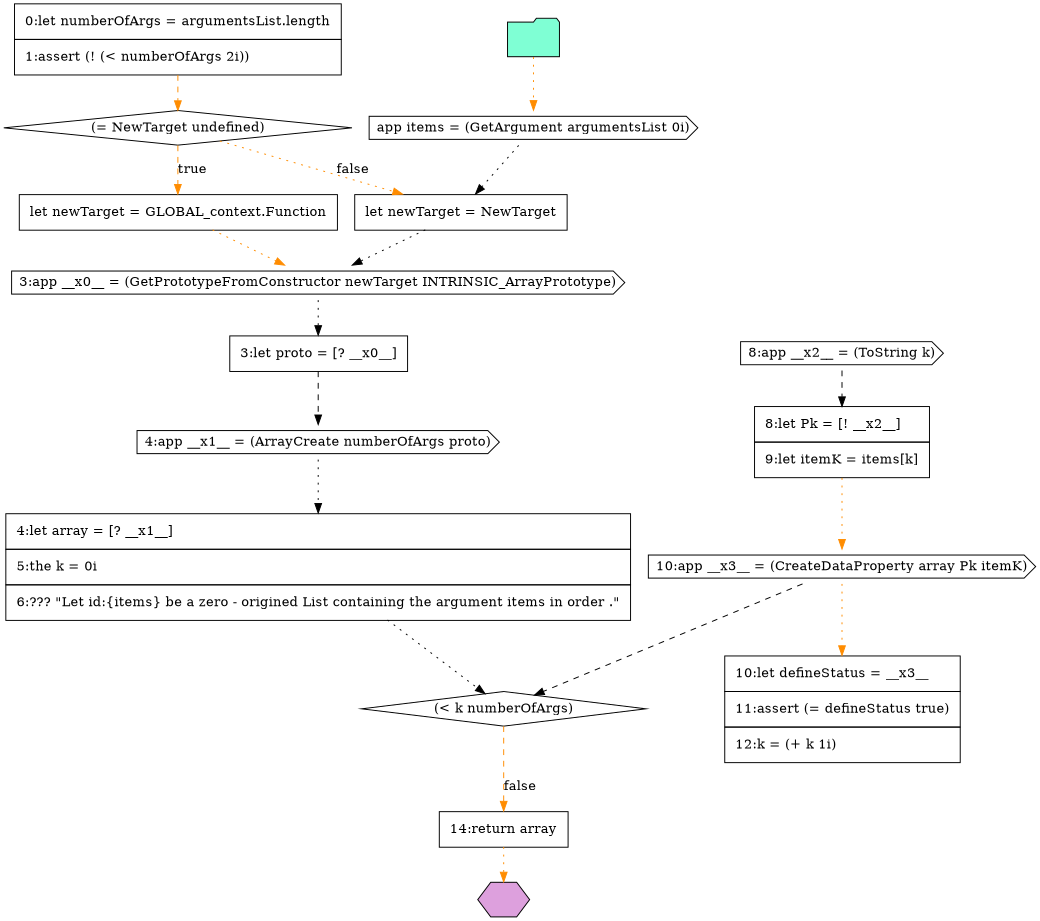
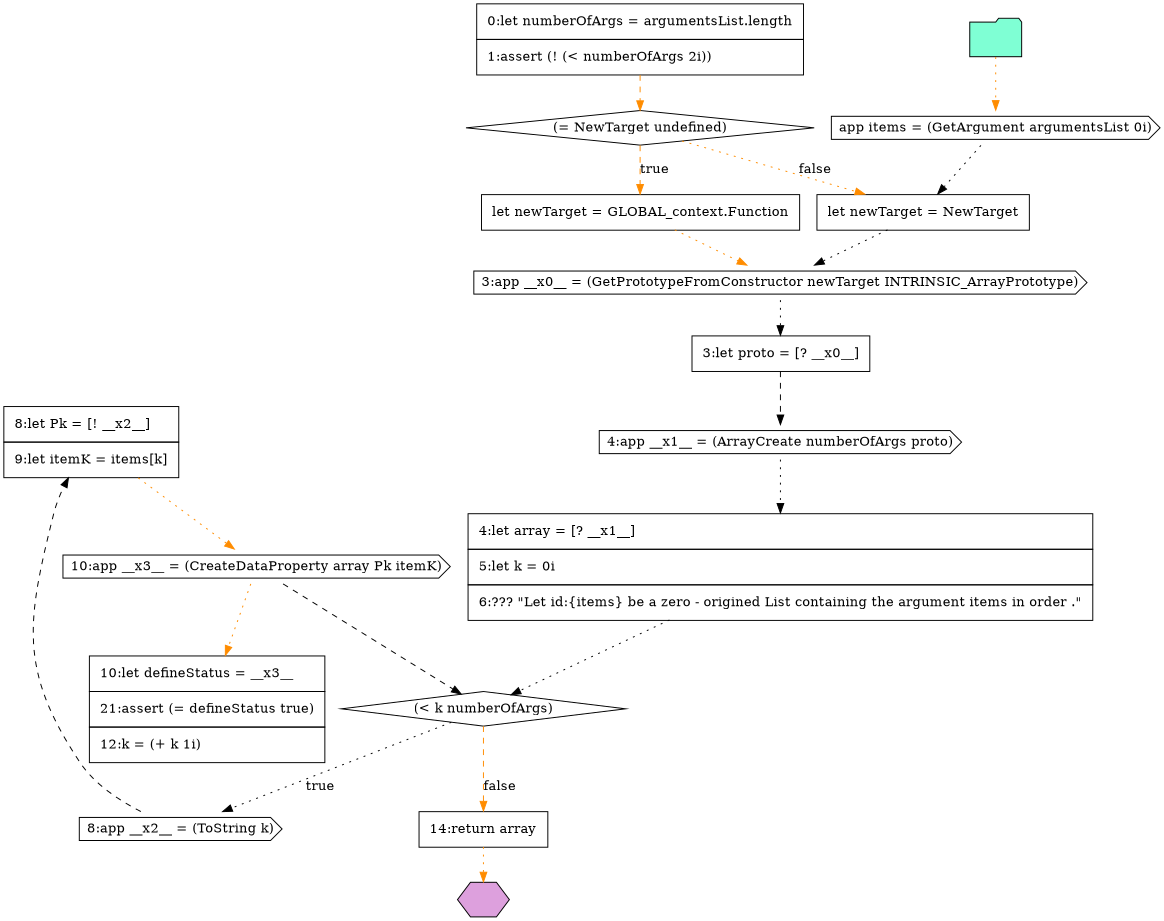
(57, 567) -> (517, 567)
(842, 709) -> (207, 709)
none -> (342, 765)
